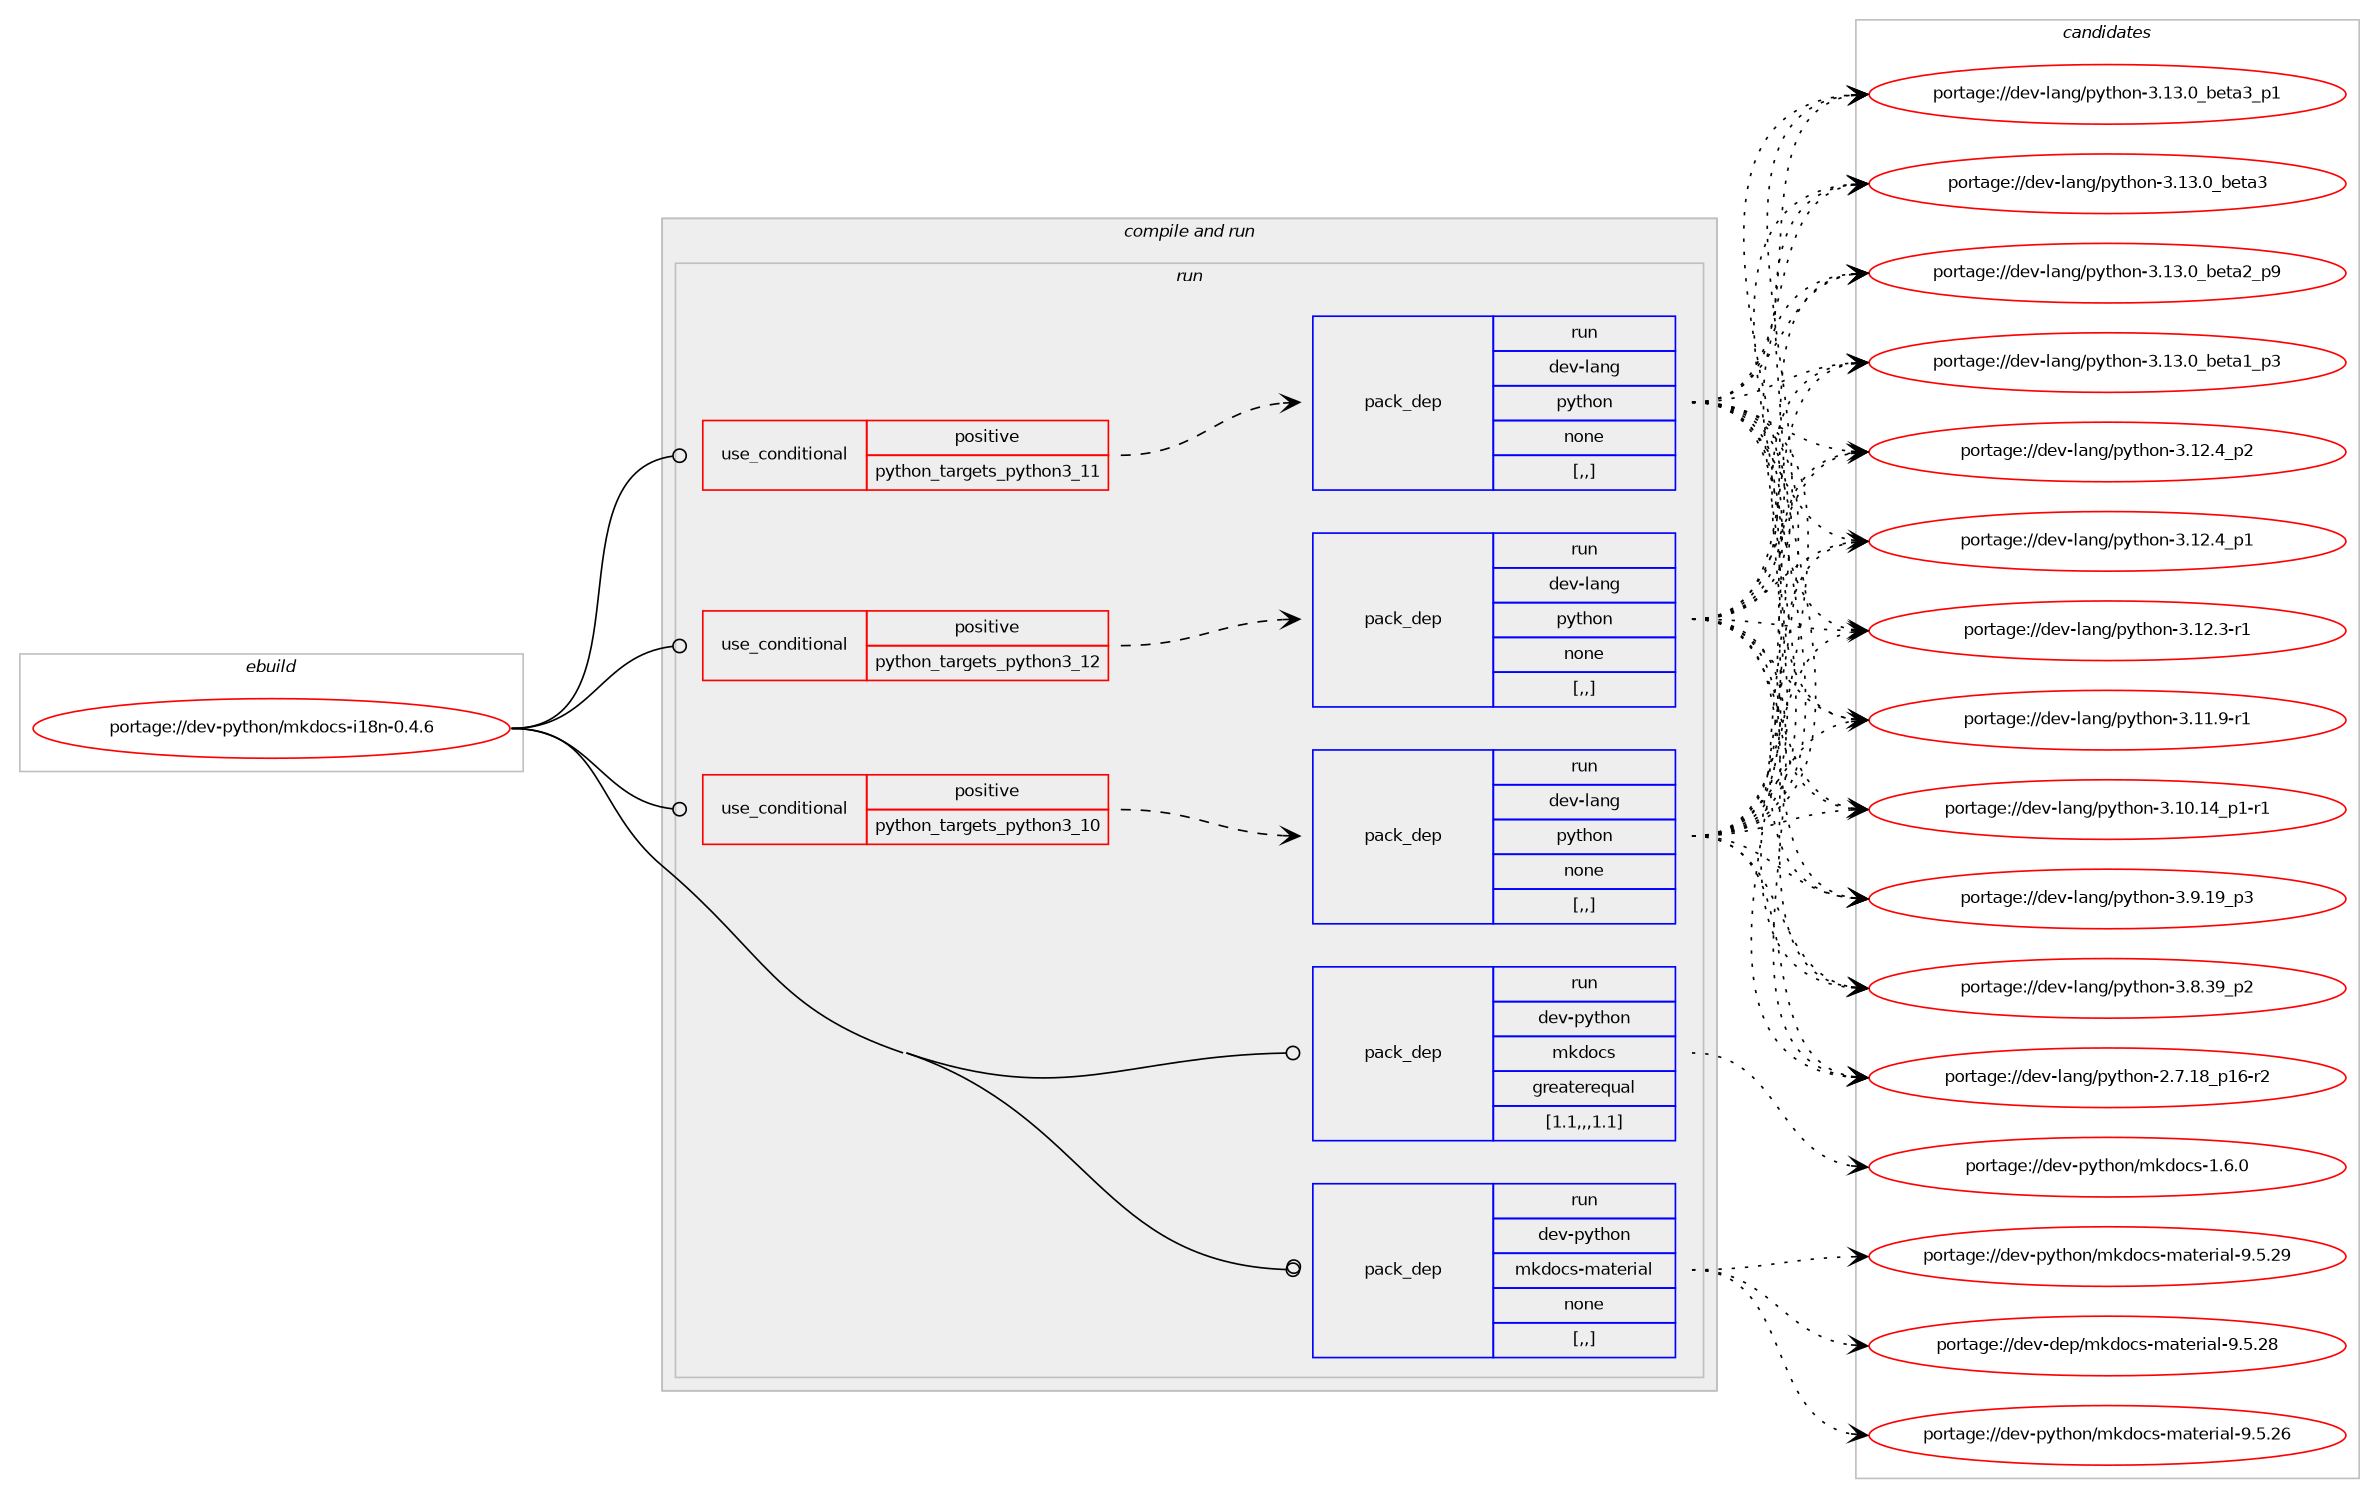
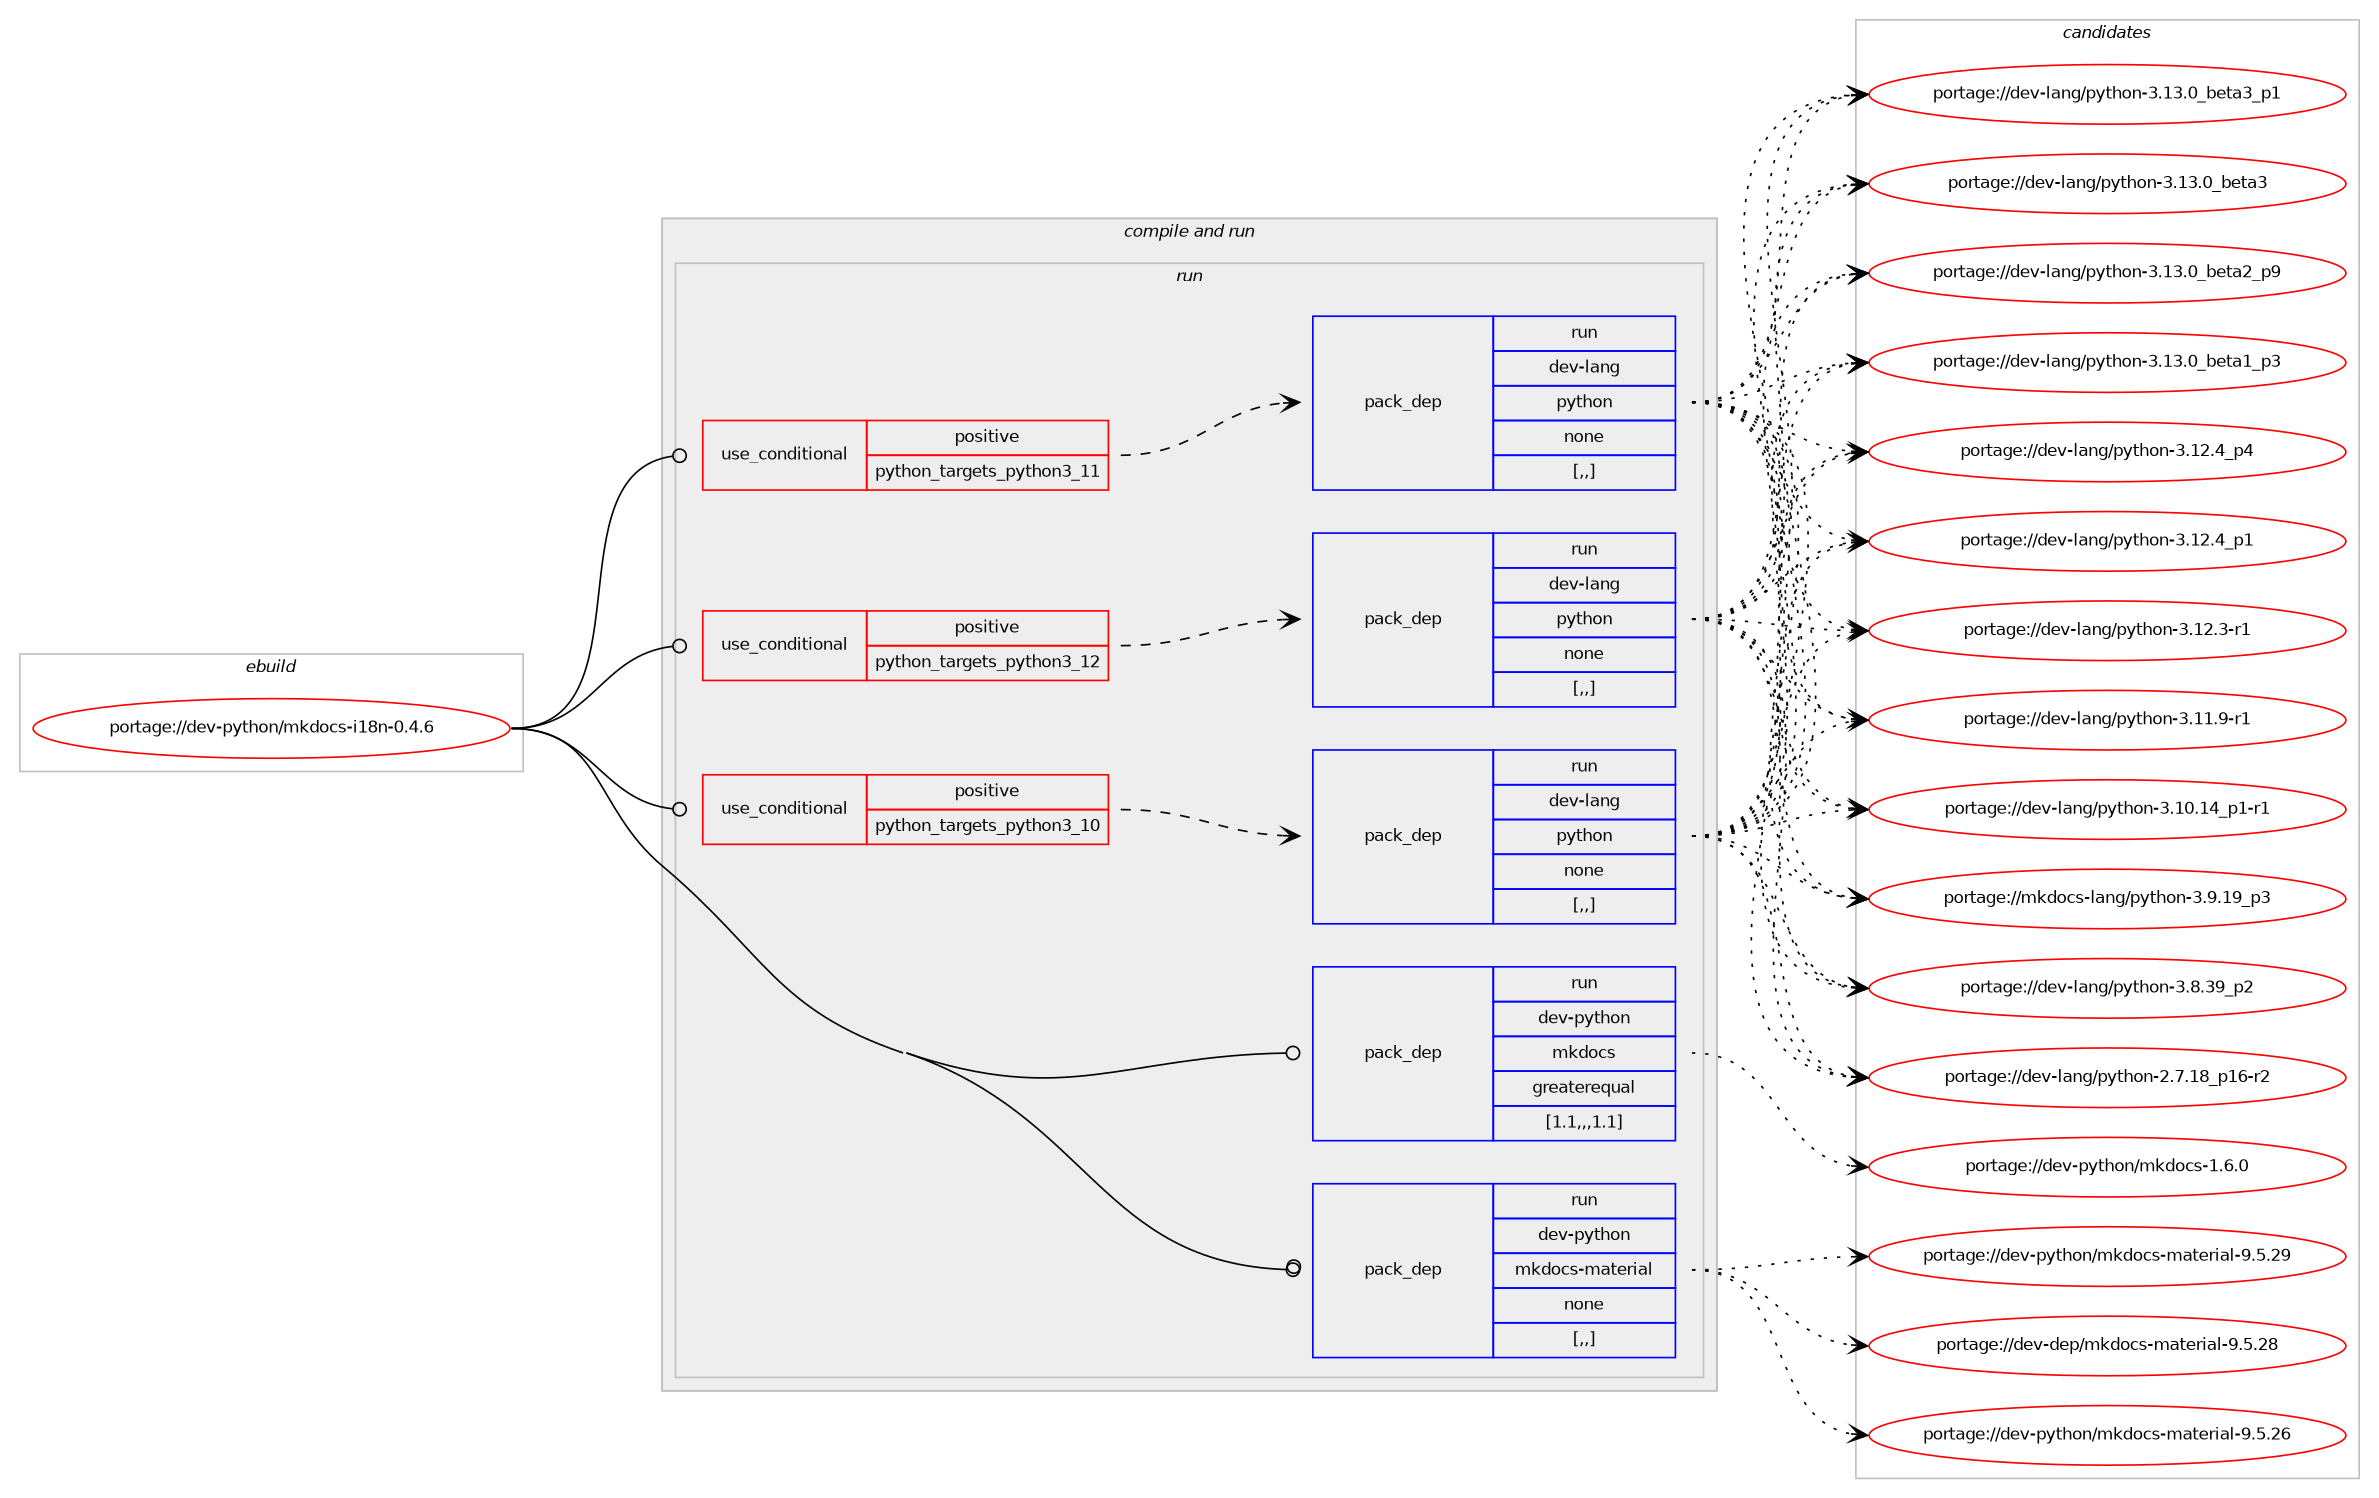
(2108, 452) -> (2108, 452)
(2108, 899) -> (2108, 899)
